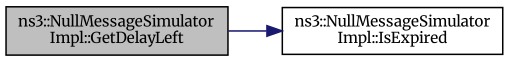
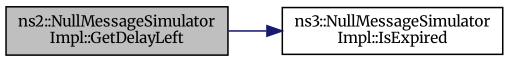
(117, 31) -> (117, 31)
